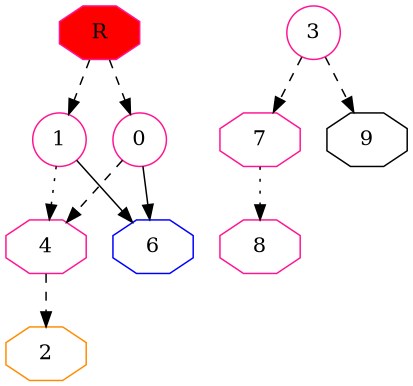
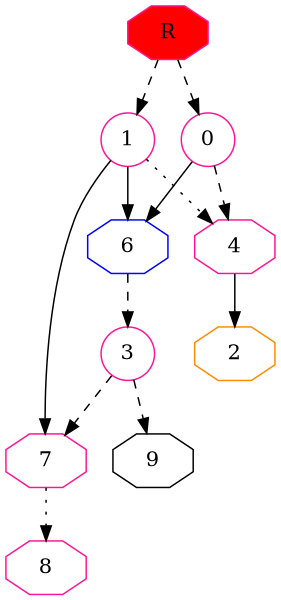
none -> (57, 283)
(46, 293) -> (235, 293)
none -> (128, 293)
